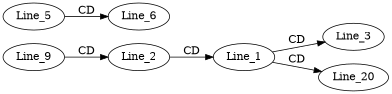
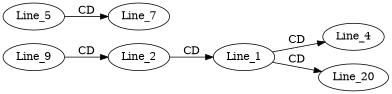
(139, 17) -> (139, 17)
(354, 37) -> (354, 37)
